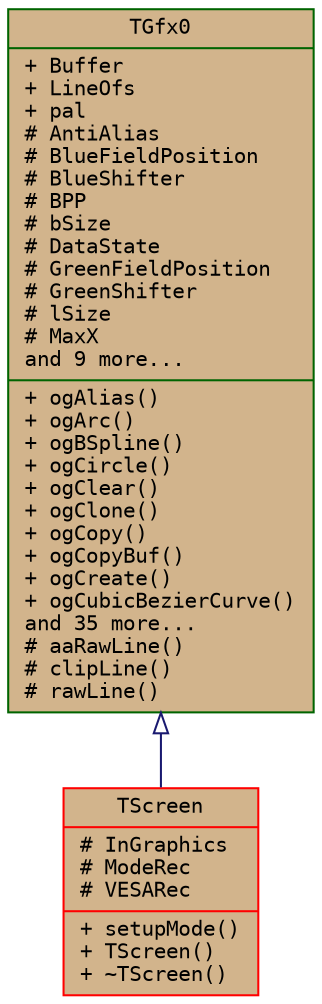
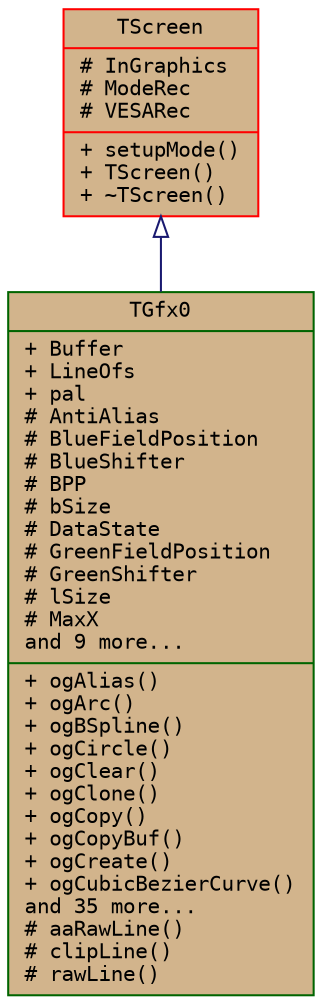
(161, 761) -> (161, 265)
